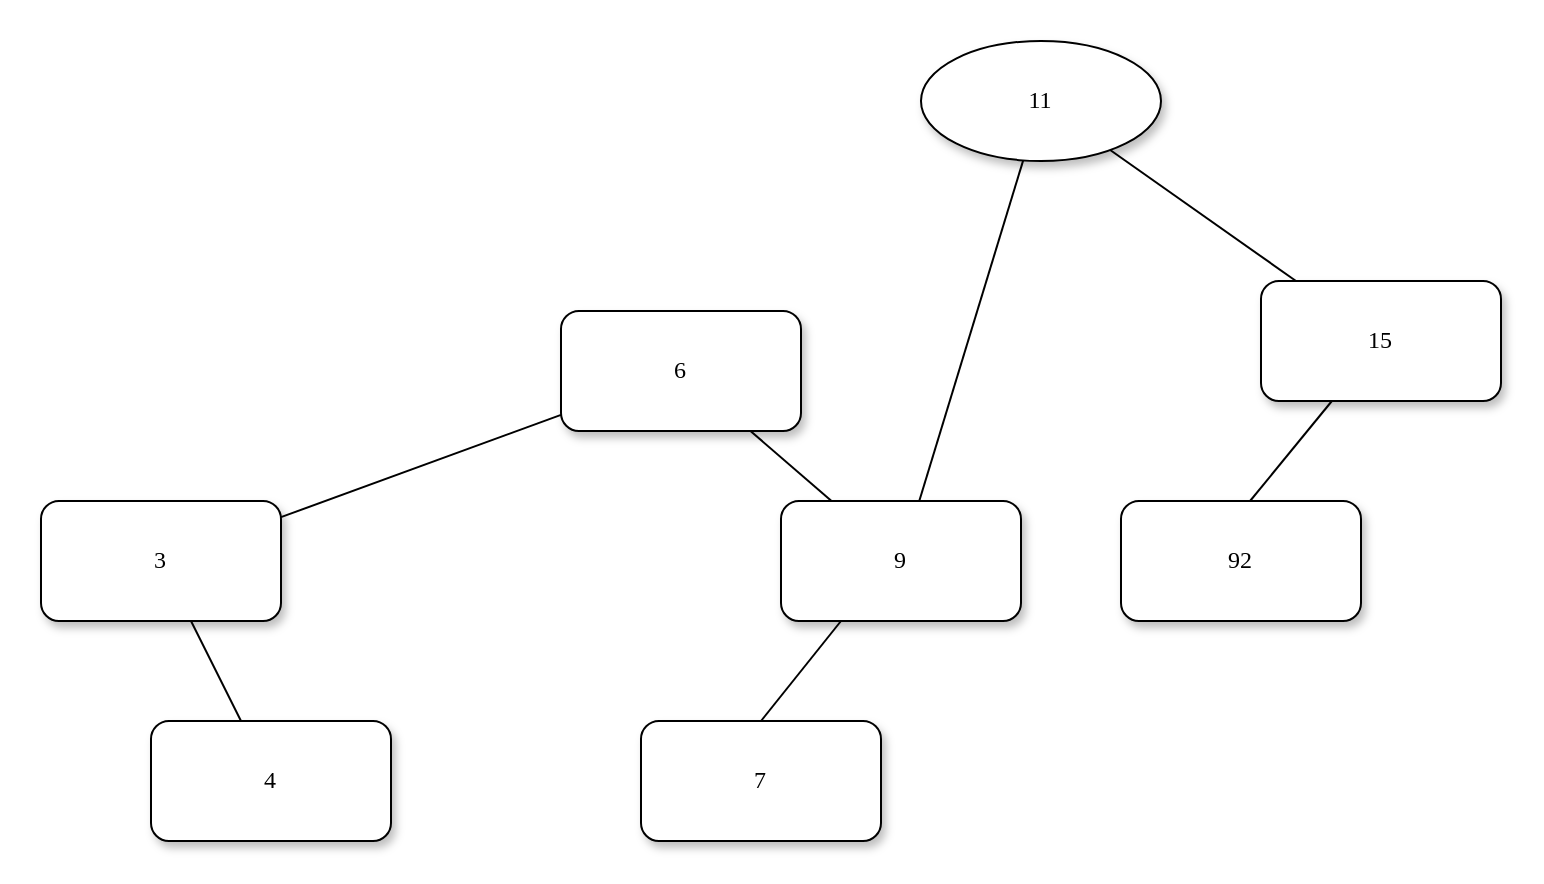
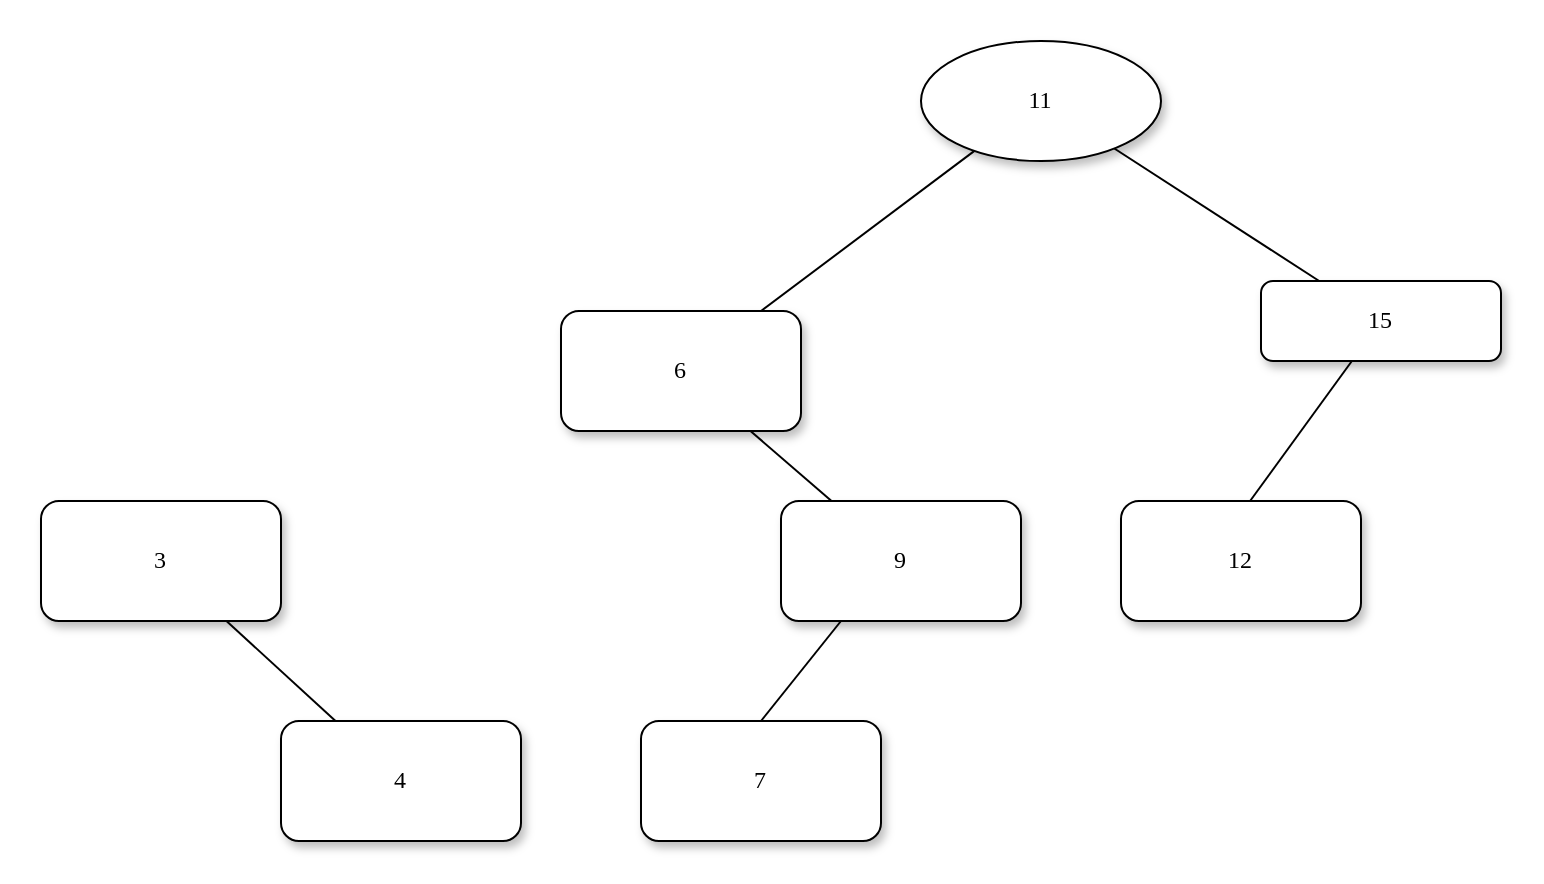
(971, 331) -> (868, 231)
(1381, 341) -> (1381, 321)
(421, 466) -> none
(1241, 561) -> (1241, 561)
(271, 781) -> (401, 781)
